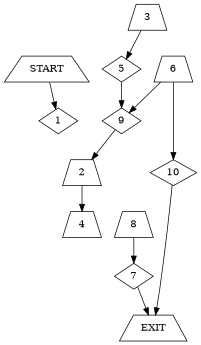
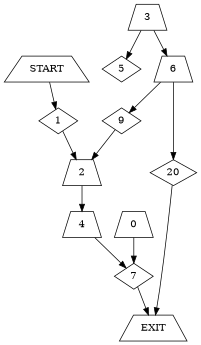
none -> (159, 40)
(122, 91) -> none
none -> (68, 142)
(173, 173) -> (173, 173)
(134, 224) -> (134, 224)
none -> (108, 250)
